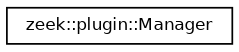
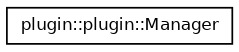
(120, 26) -> (120, 26)
